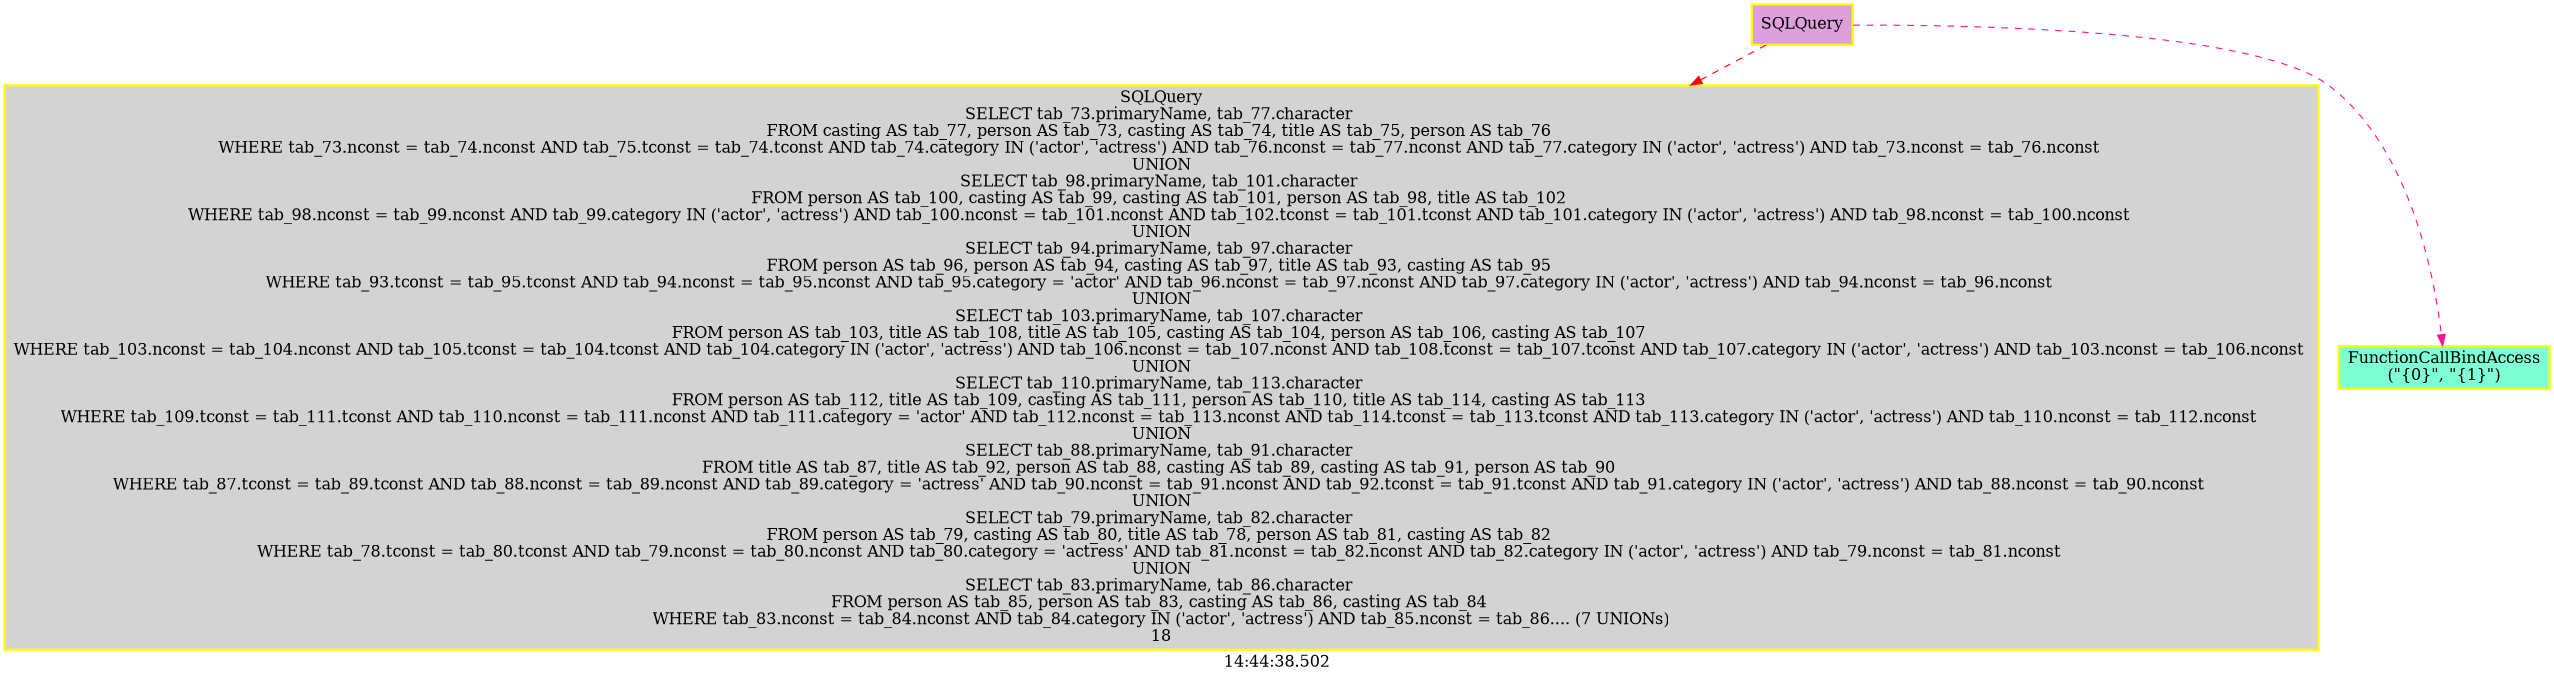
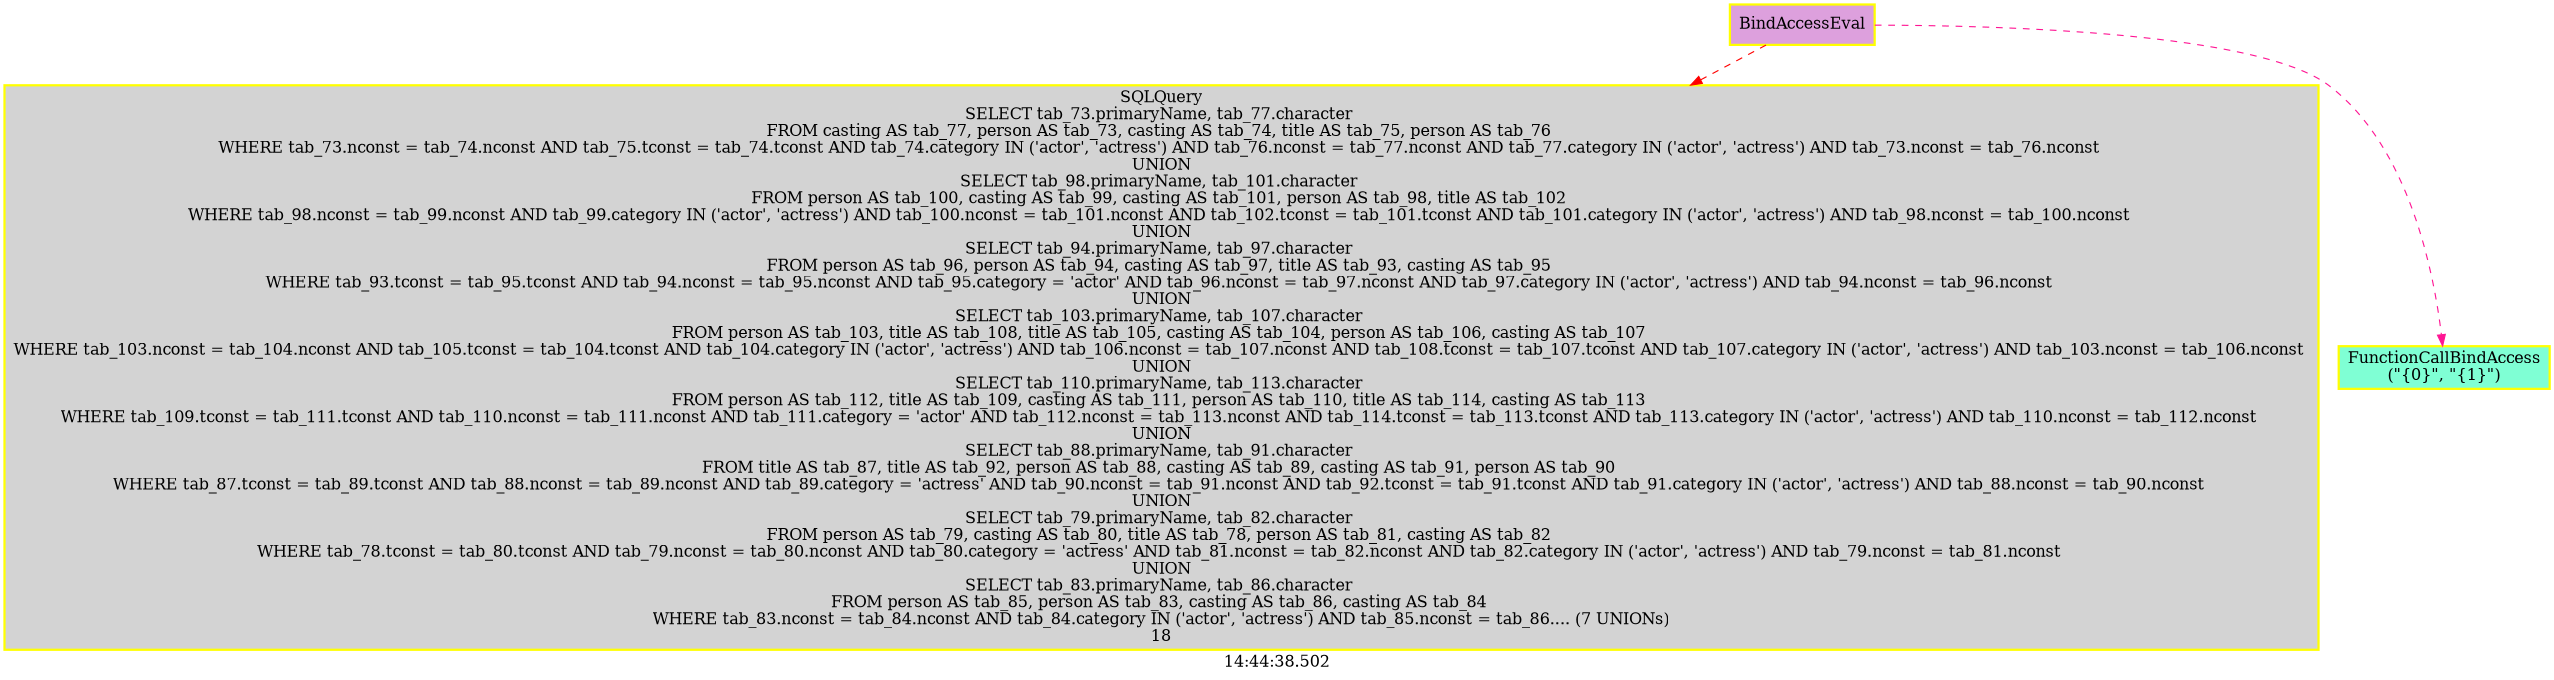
(1802, 25) -> (1802, 25)
